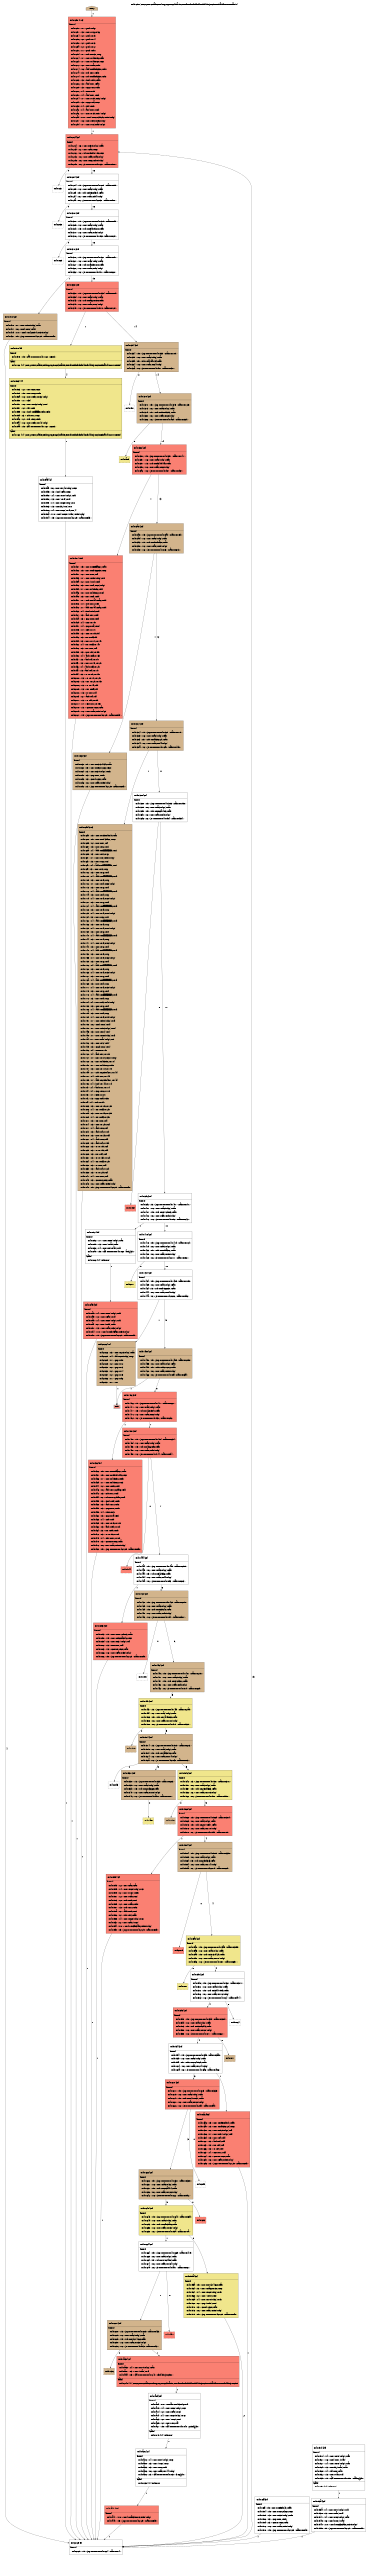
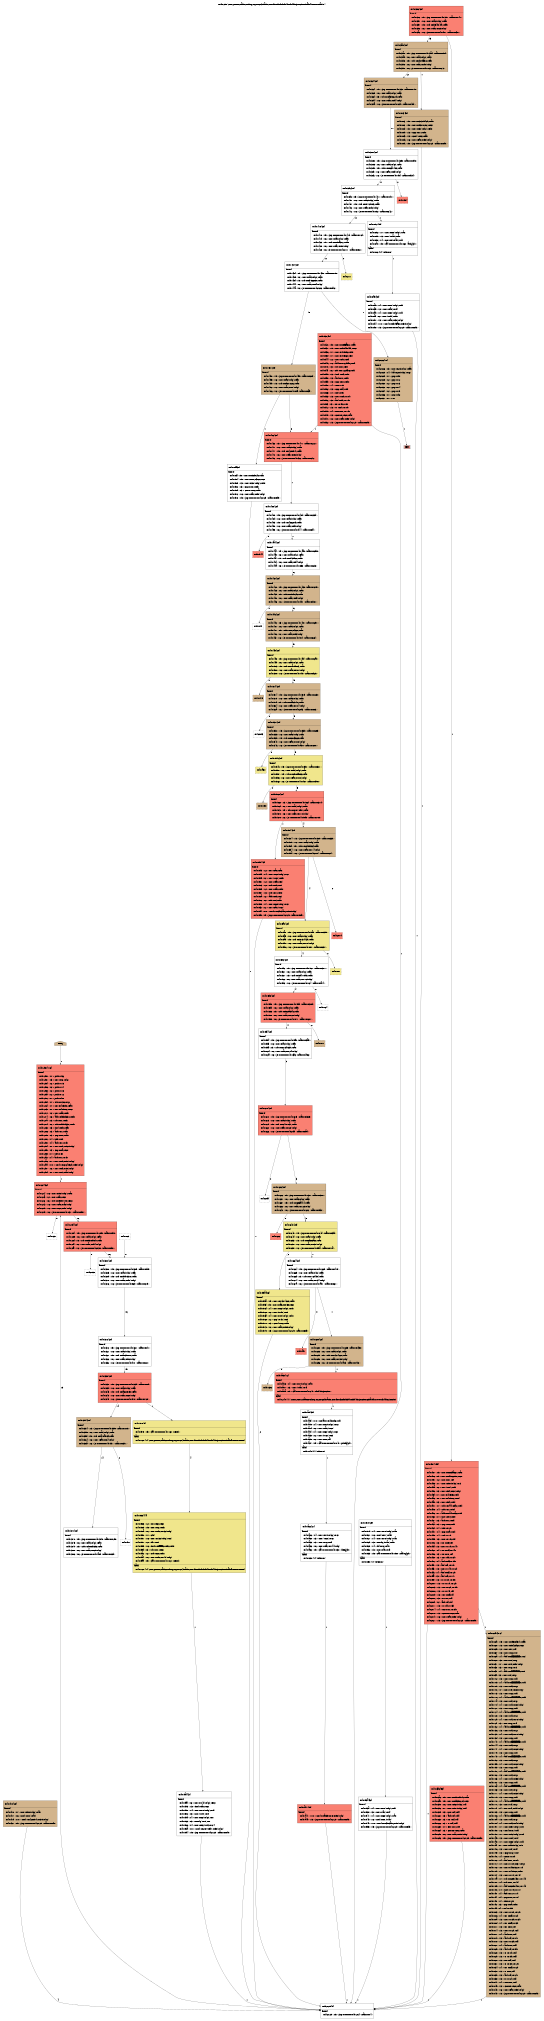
(92, 189) -> (90, 1237)
(63, 247) -> (125, 1248)
(54, 293) -> none
(164, 408) -> (91, 1543)
(162, 433) -> none
(125, 460) -> none
(134, 786) -> (482, 1621)
(110, 1320) -> (392, 312)
(129, 1388) -> (265, 428)
(116, 1439) -> (315, 428)
(149, 1443) -> (291, 519)
(120, 1641) -> none
(185, 1767) -> (294, 752)
(224, 2091) -> none
